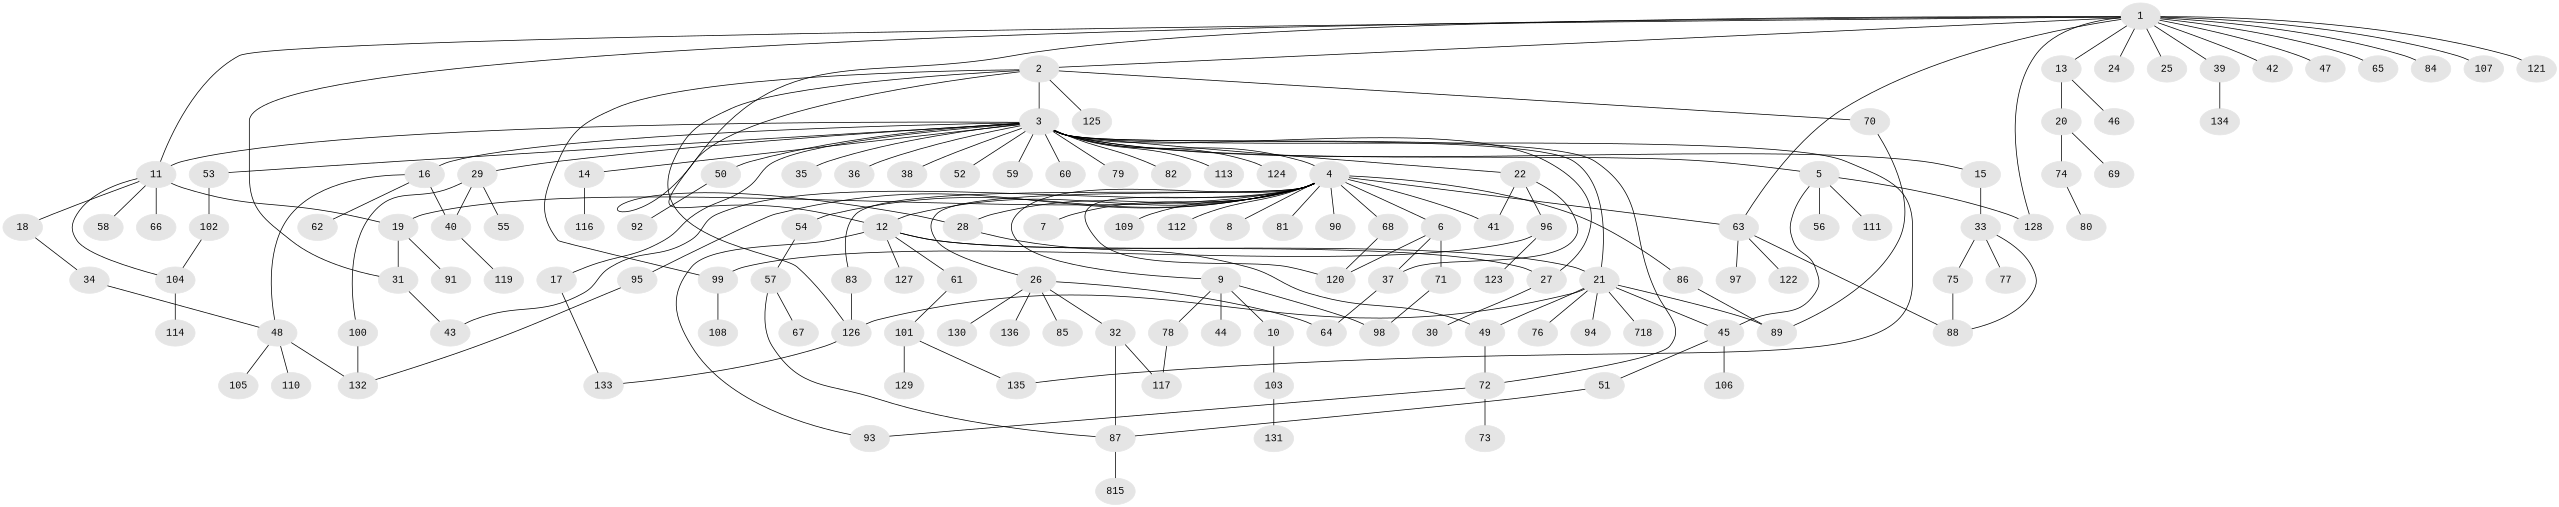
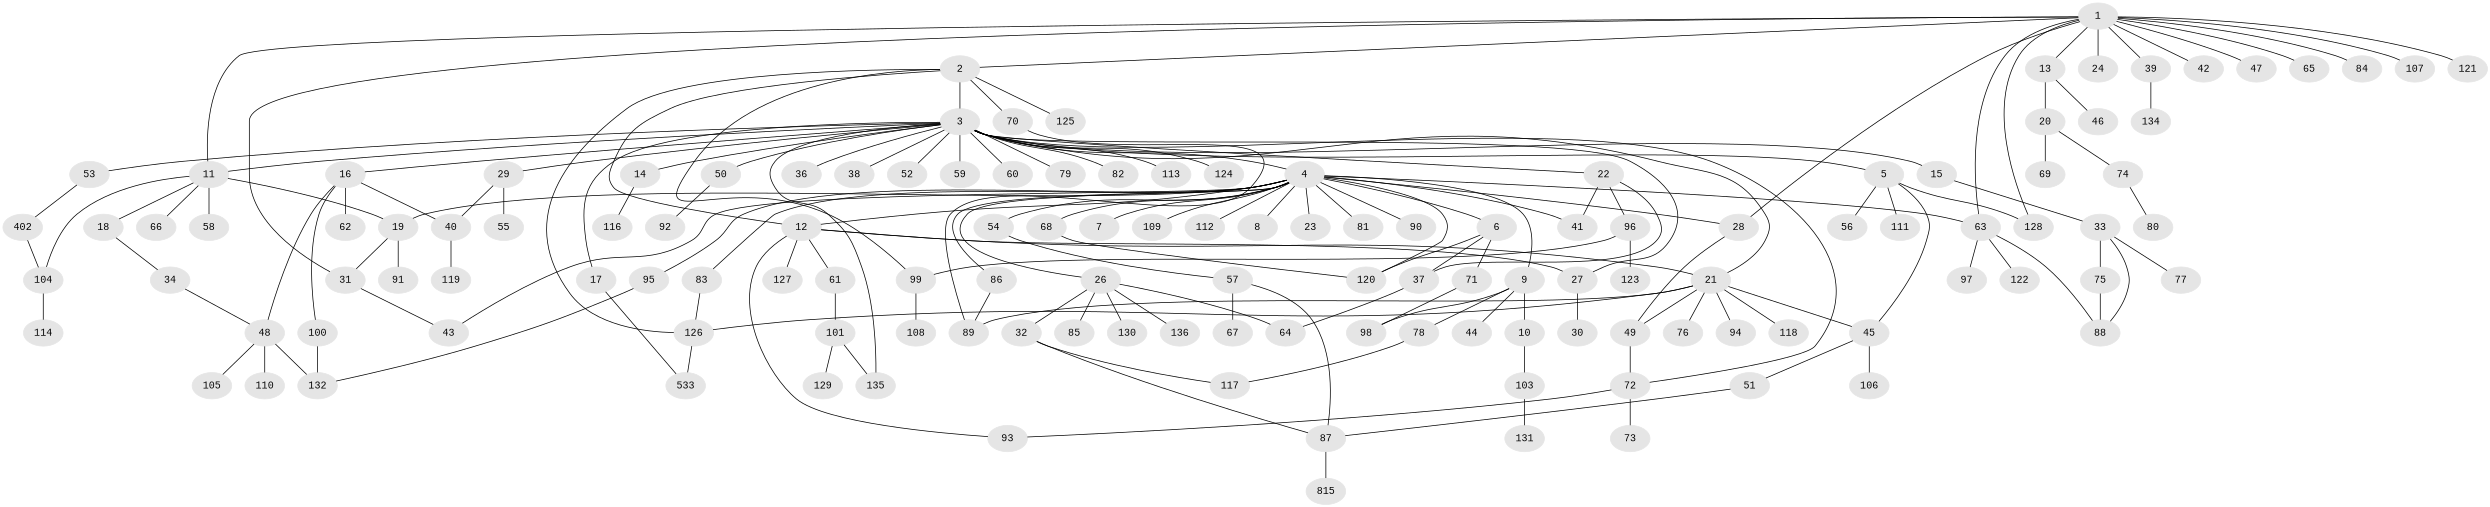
(2167, 69) -> none
(802, 175) -> none
(371, 215) -> (312, 250)
(209, 227) -> (23, 227)
none -> (1310, 227)
(1643, 333) -> (1789, 333)
(604, 386) -> (686, 386)
